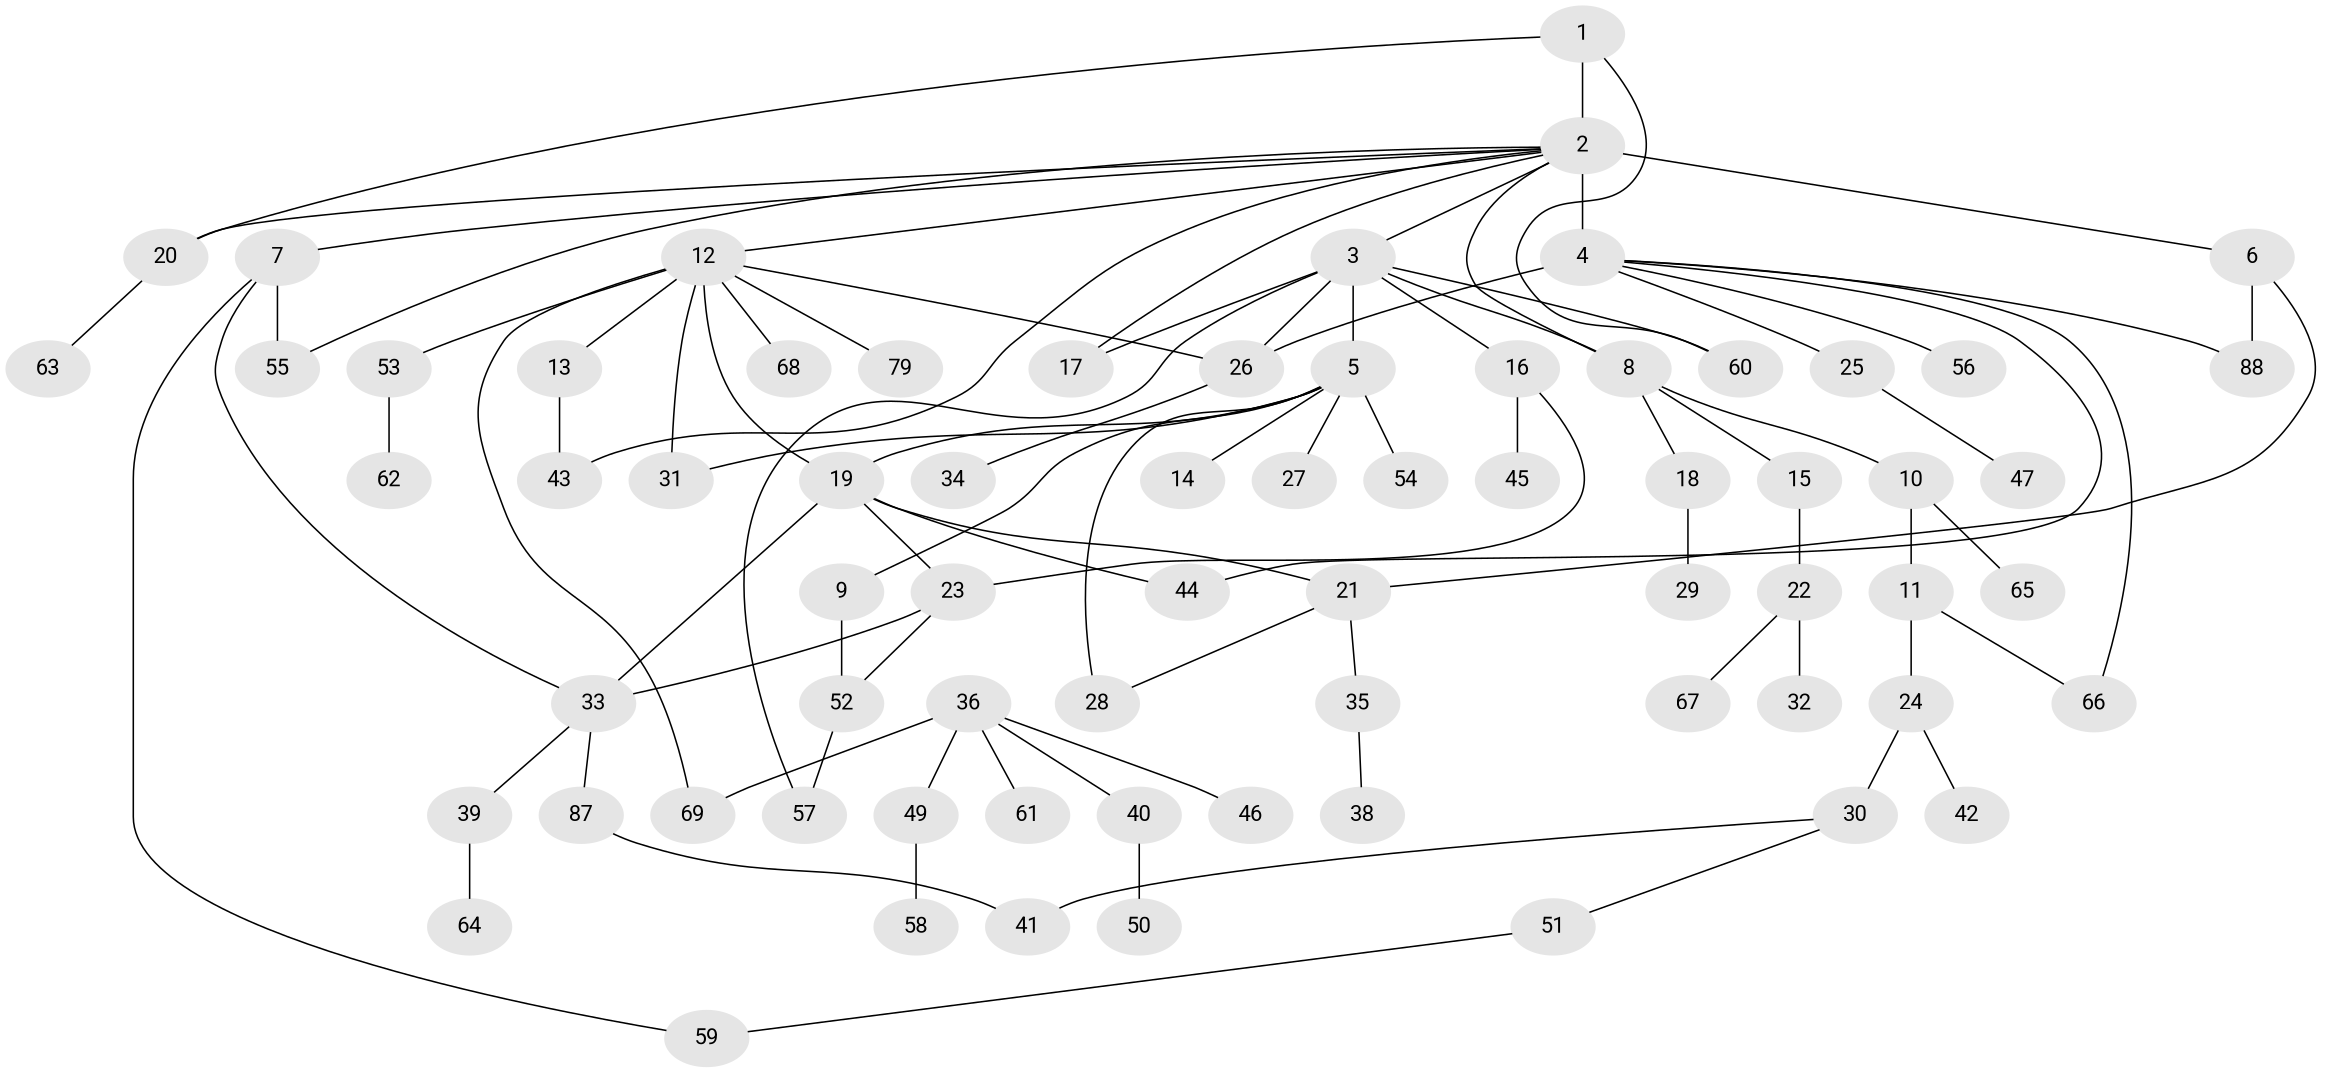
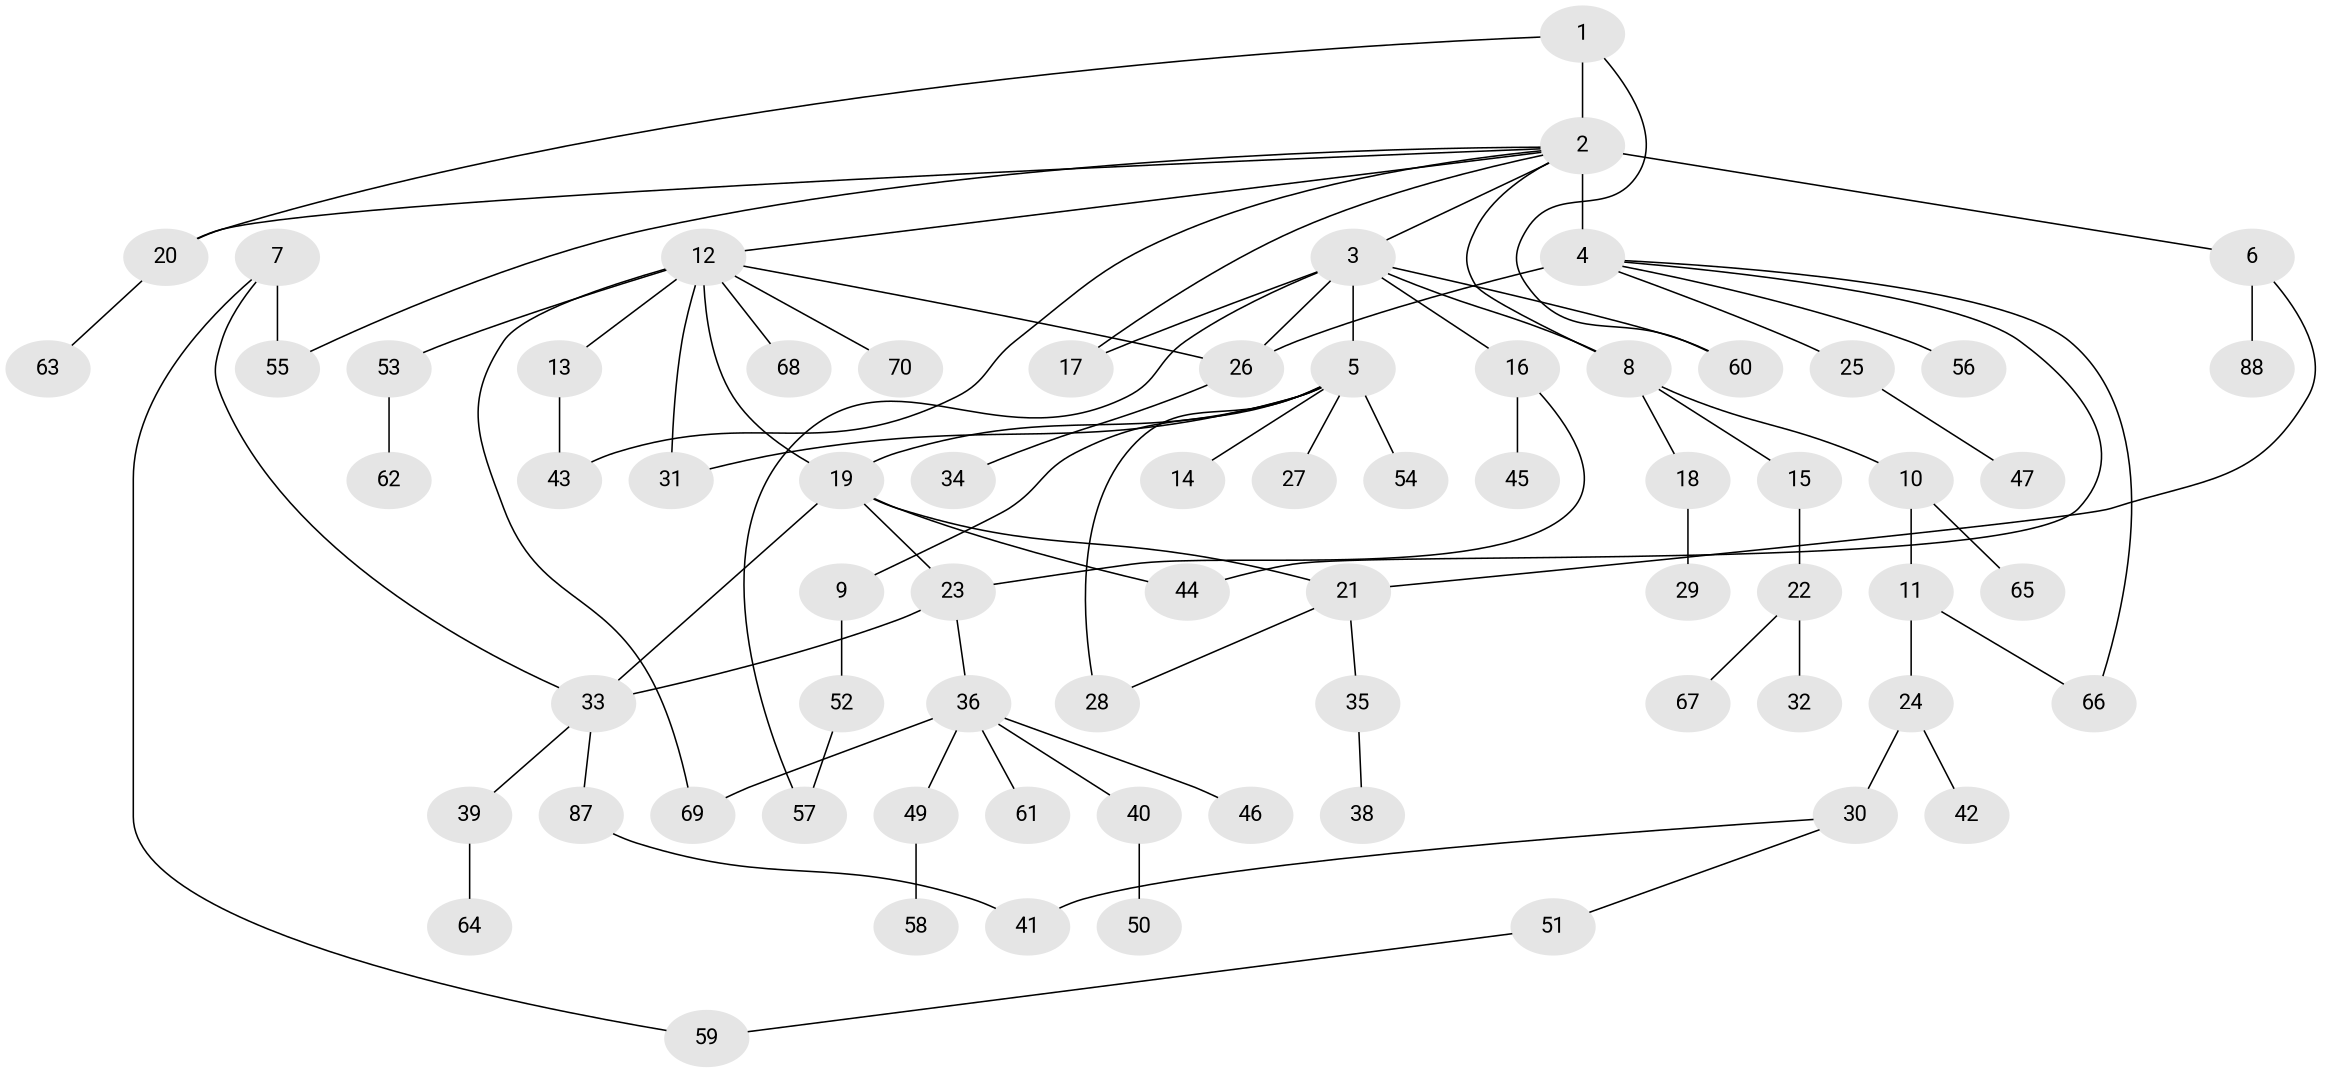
(714, 206) -> none
(2014, 304) -> none
(901, 369) -> (901, 369)
(898, 648) -> (961, 648)
